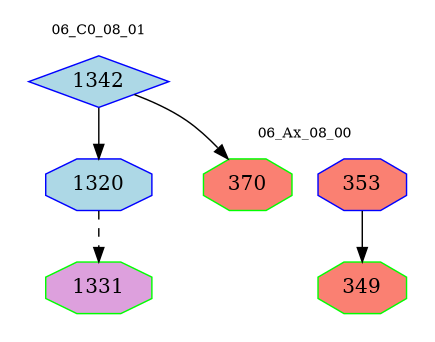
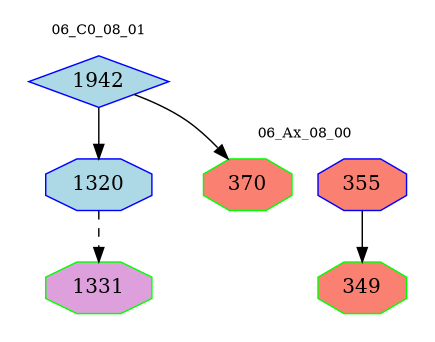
(99, 82) -> (99, 82)
(362, 185) -> (362, 185)
